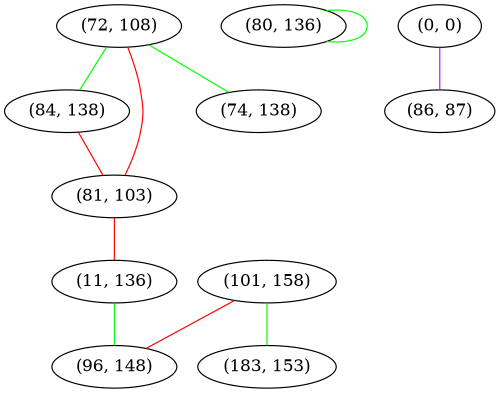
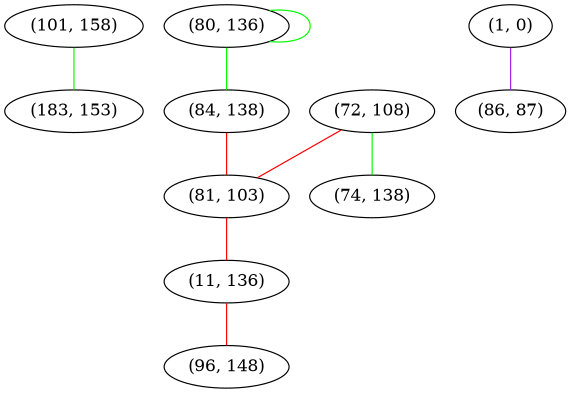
(440, 26) -> (511, 26)
(93, 69) -> (227, 69)
(114, 324) -> (227, 324)
(190, 325) -> none
